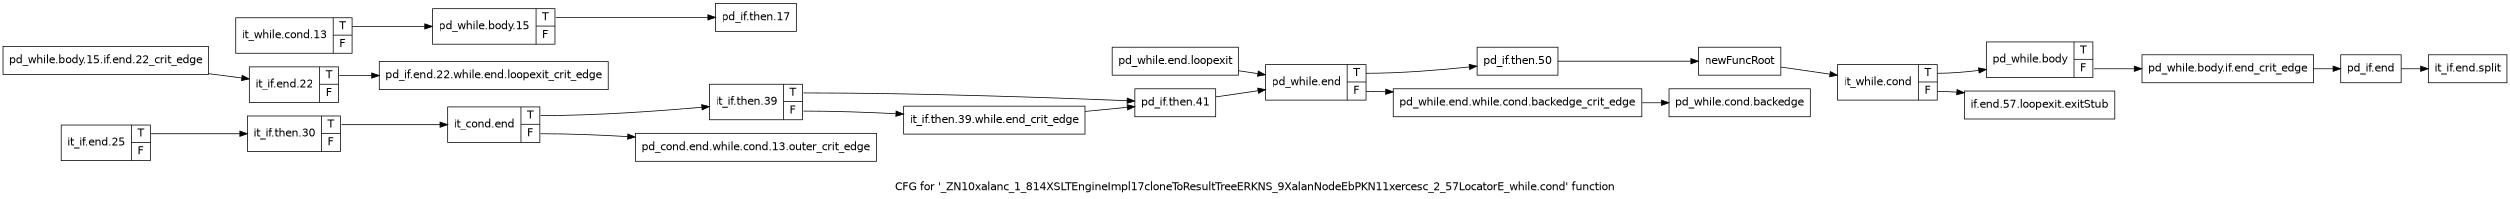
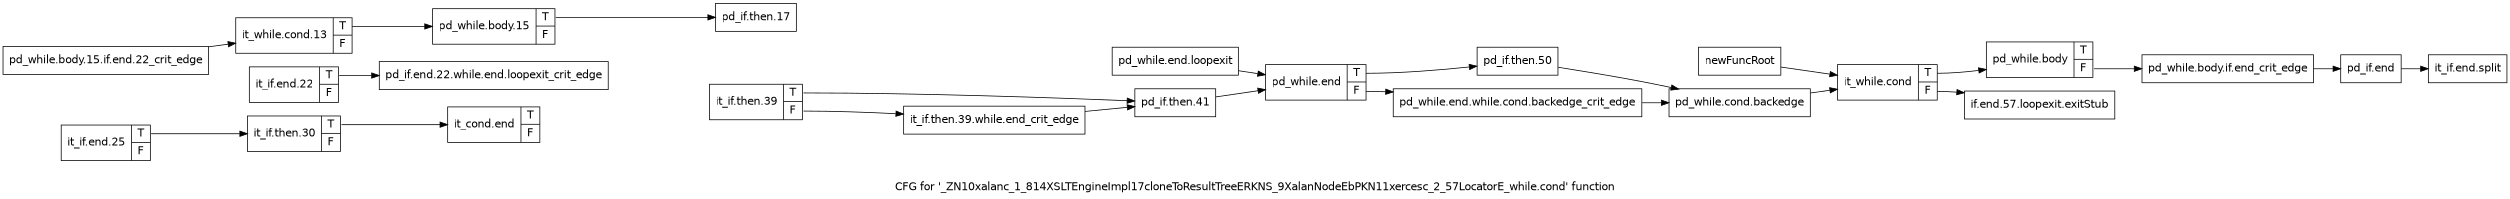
(1624, 61) -> (1615, 77)
(225, 76) -> (218, 46)
none -> (1820, 92)
(621, 113) -> none
(756, 147) -> none
